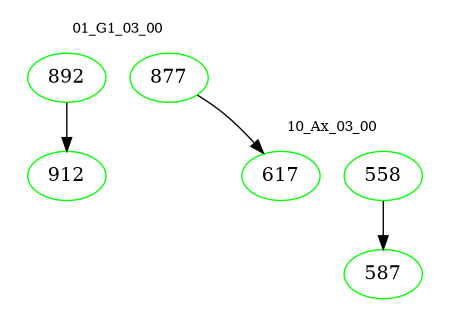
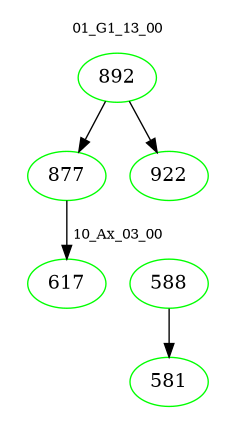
(118, 29) -> (118, 29)
none -> (95, 120)
(67, 176) -> (169, 176)
(383, 176) -> (169, 284)
(383, 274) -> (169, 382)
